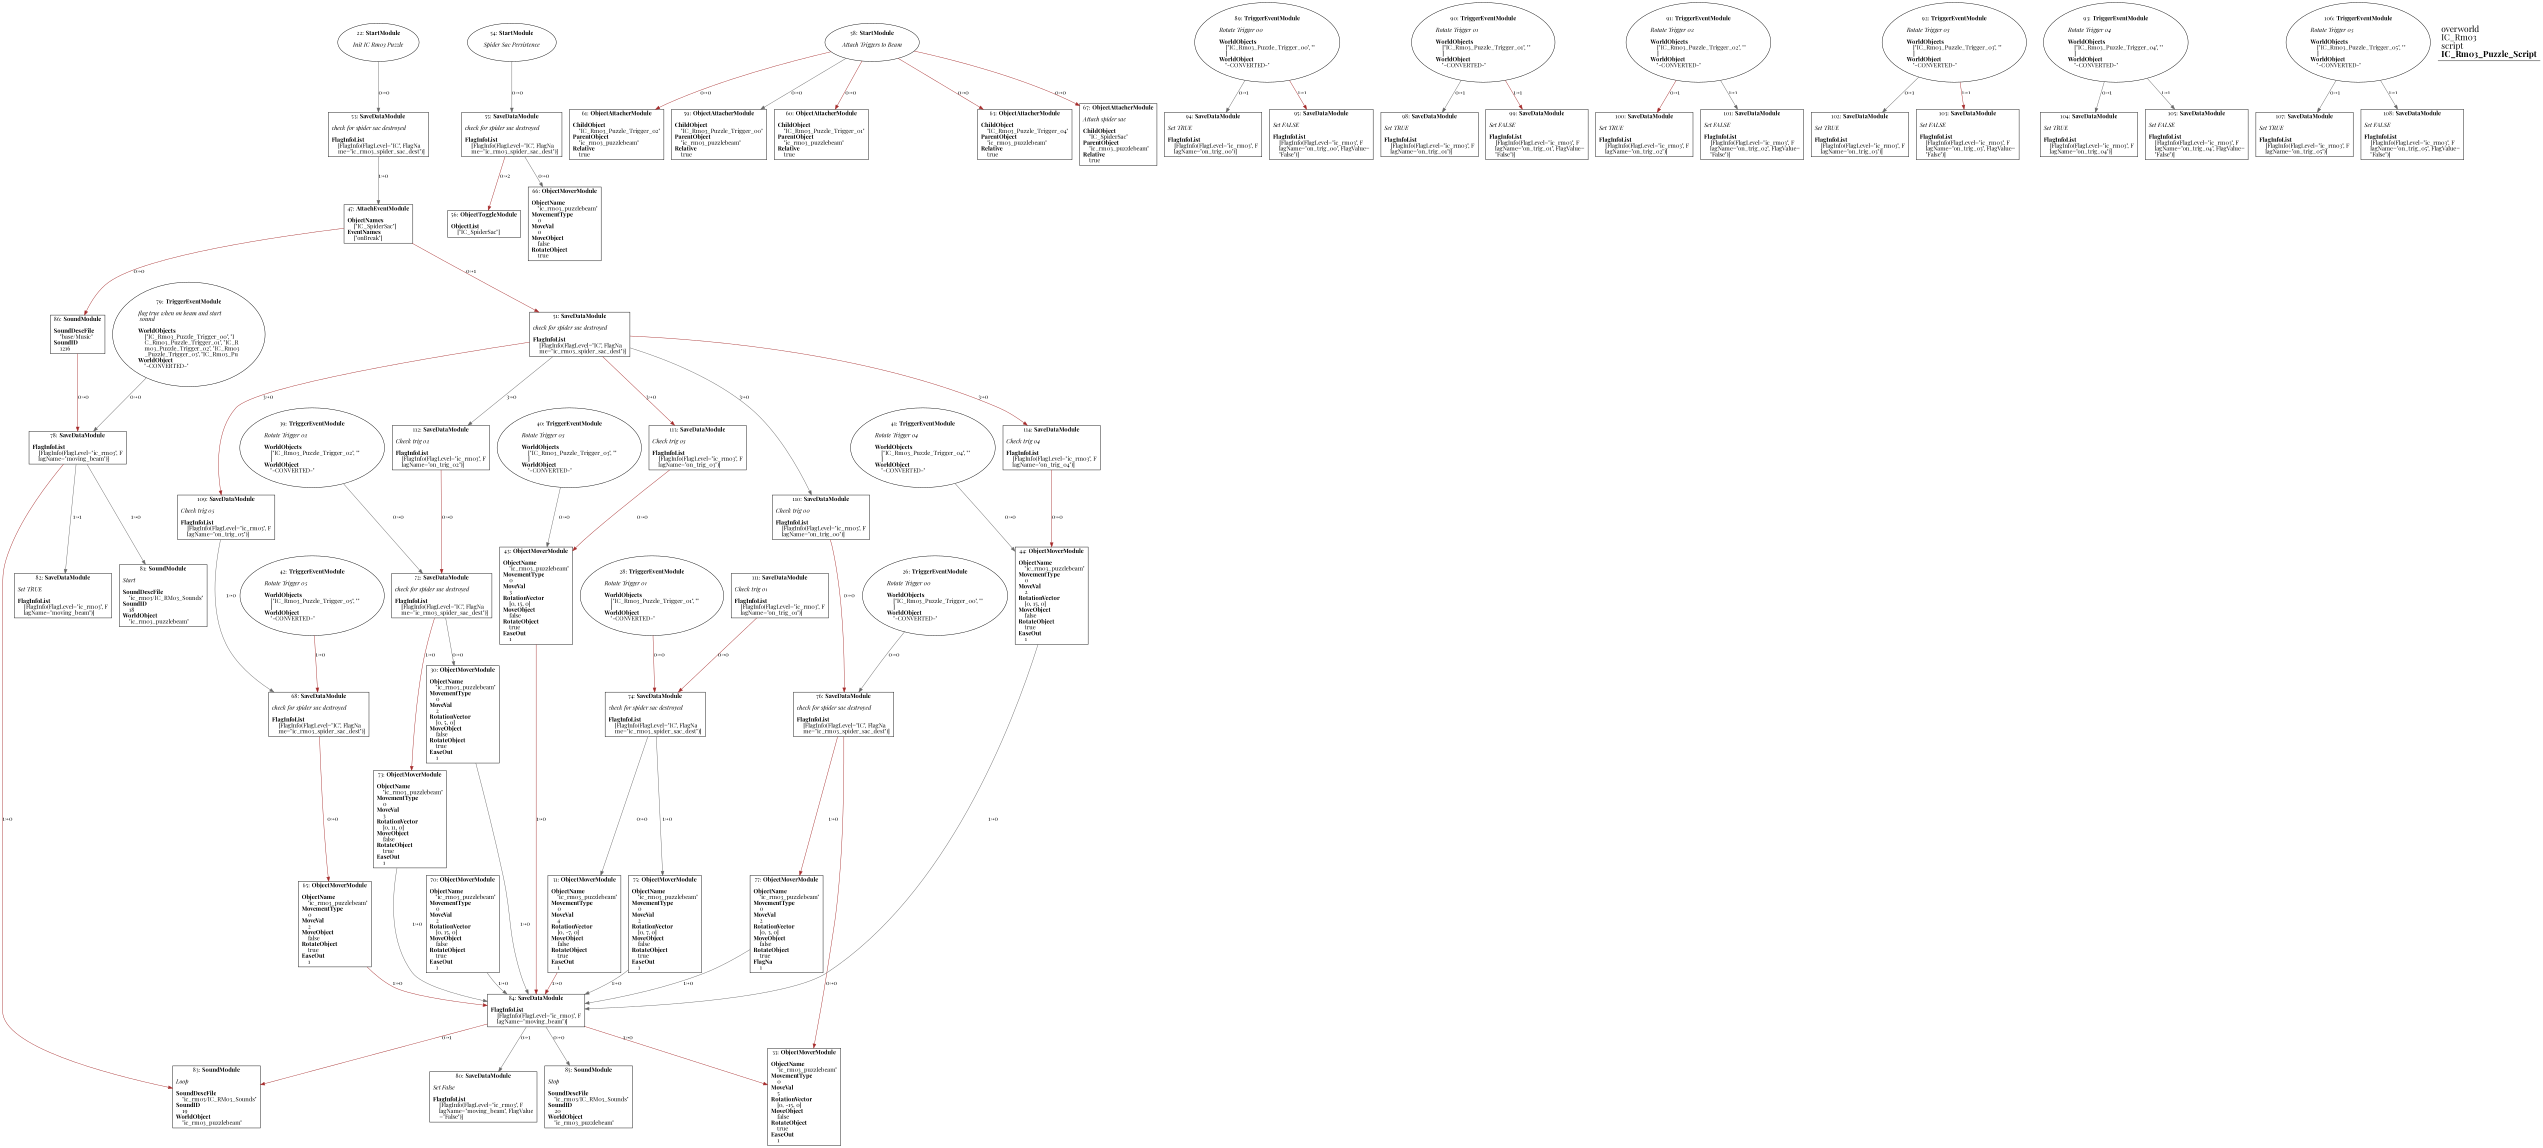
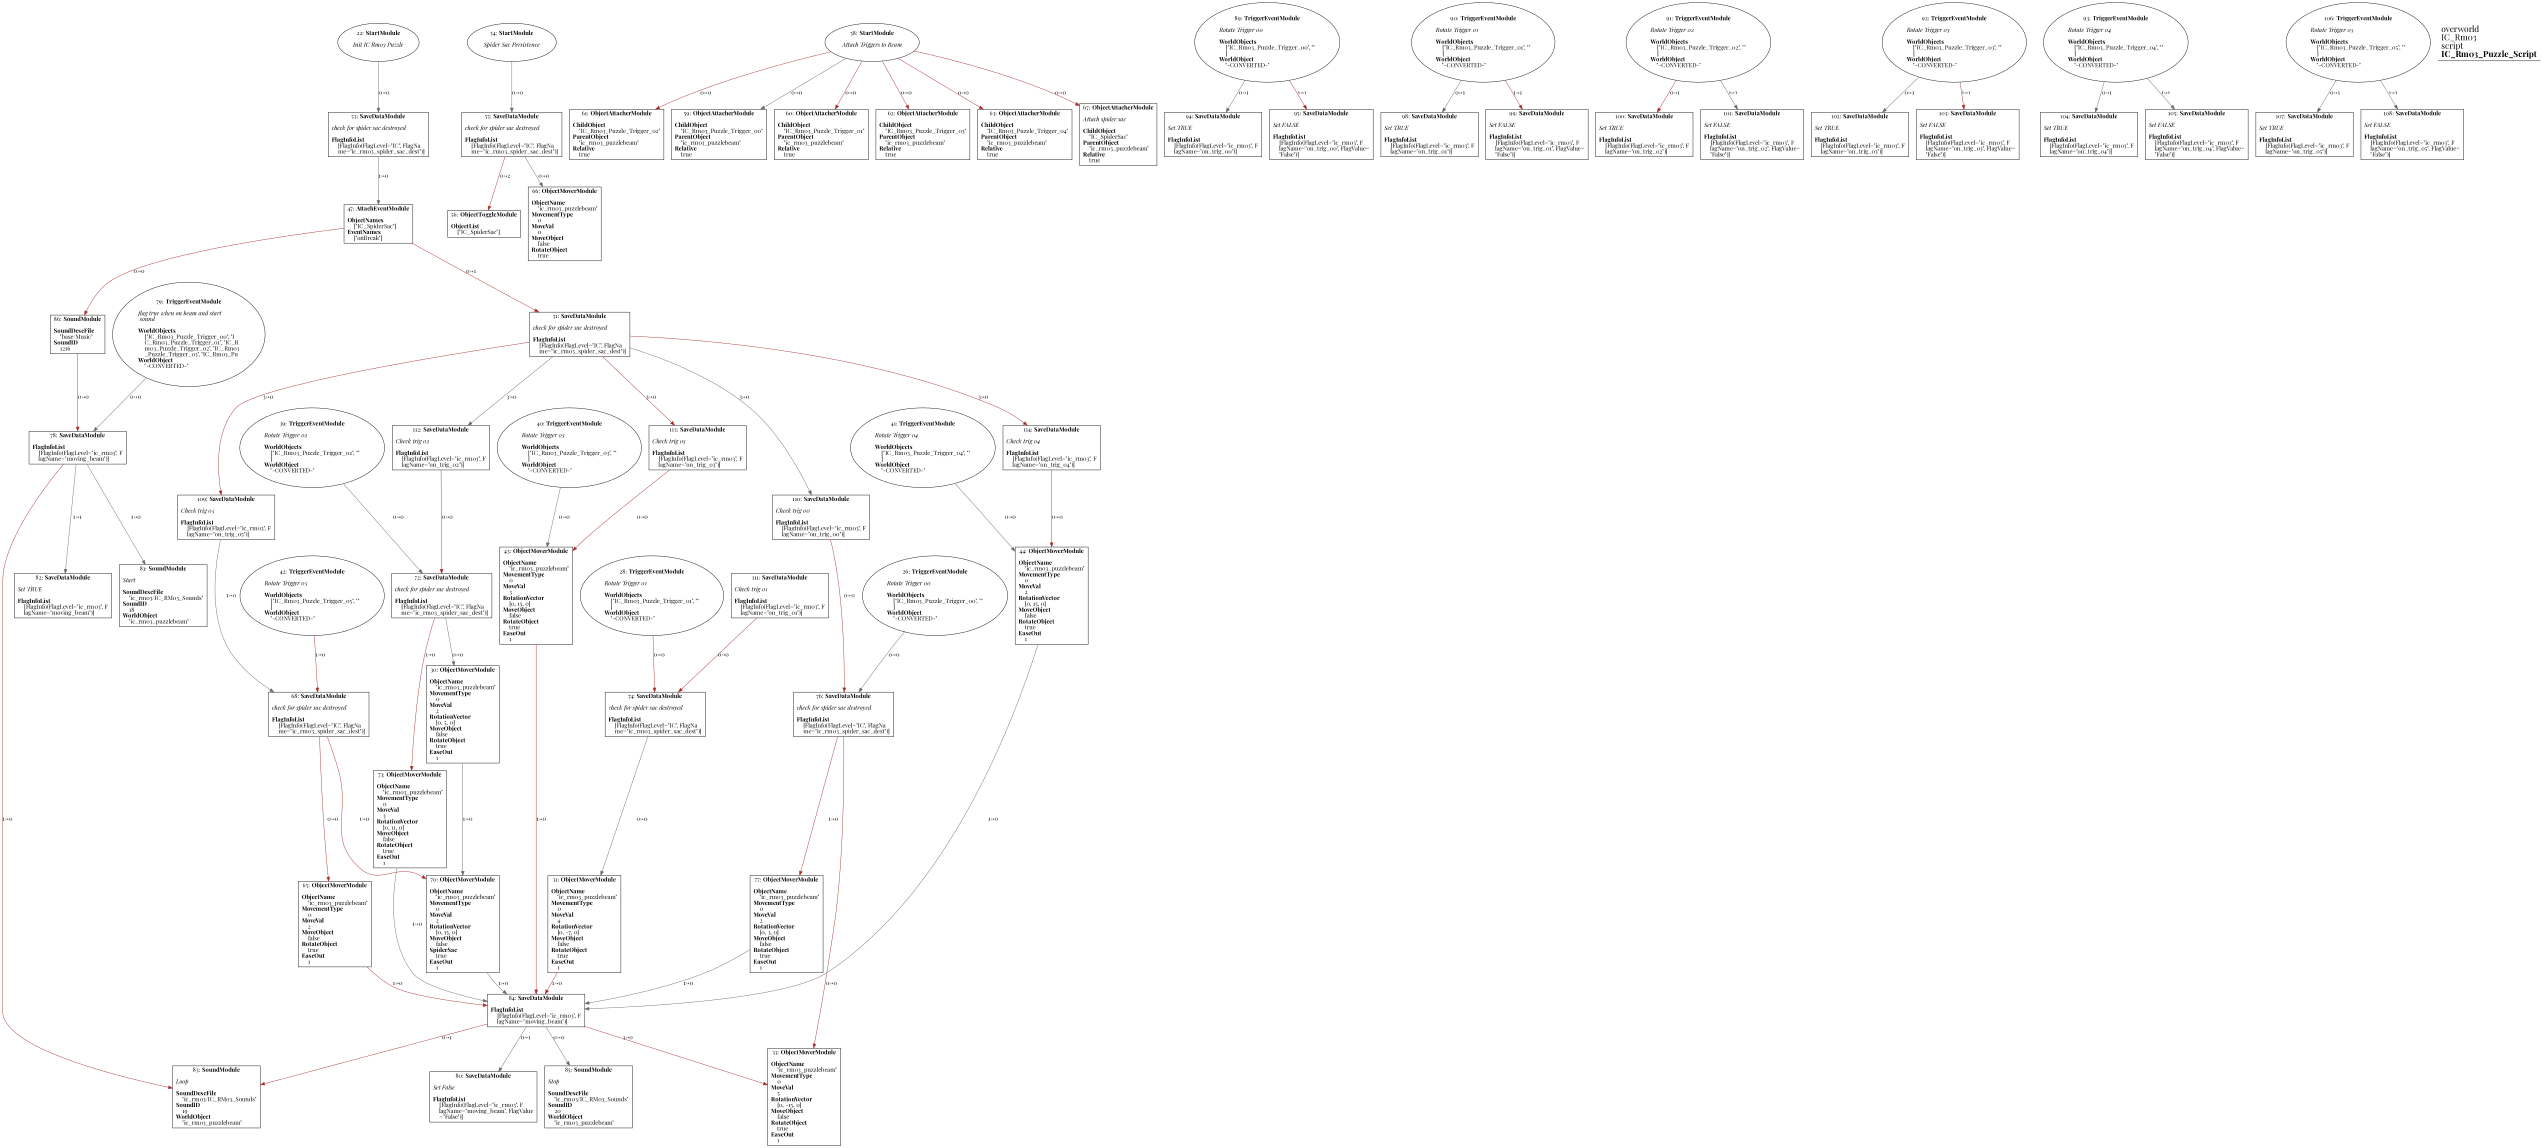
none -> (923, 135)
none -> (342, 837)
(503, 876) -> (463, 817)
(665, 924) -> none
(448, 950) -> (443, 950)
(763, 962) -> (765, 962)
